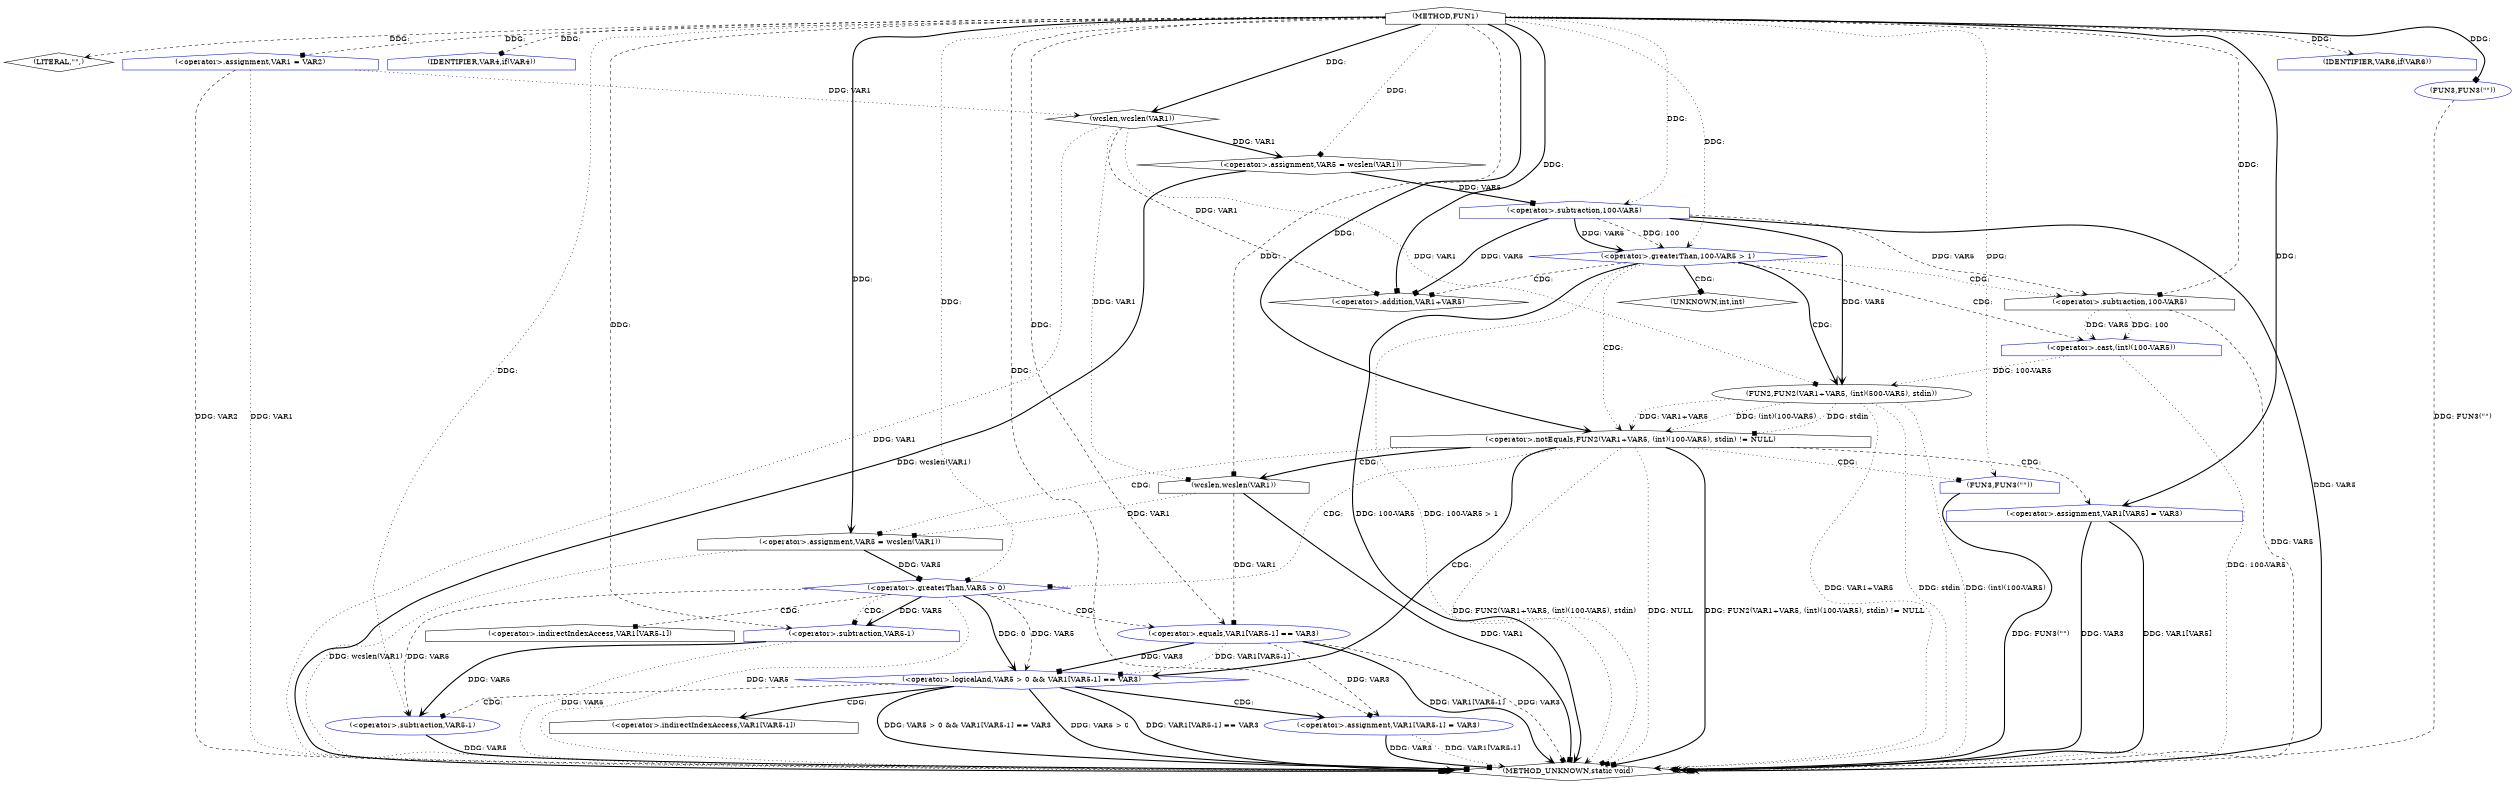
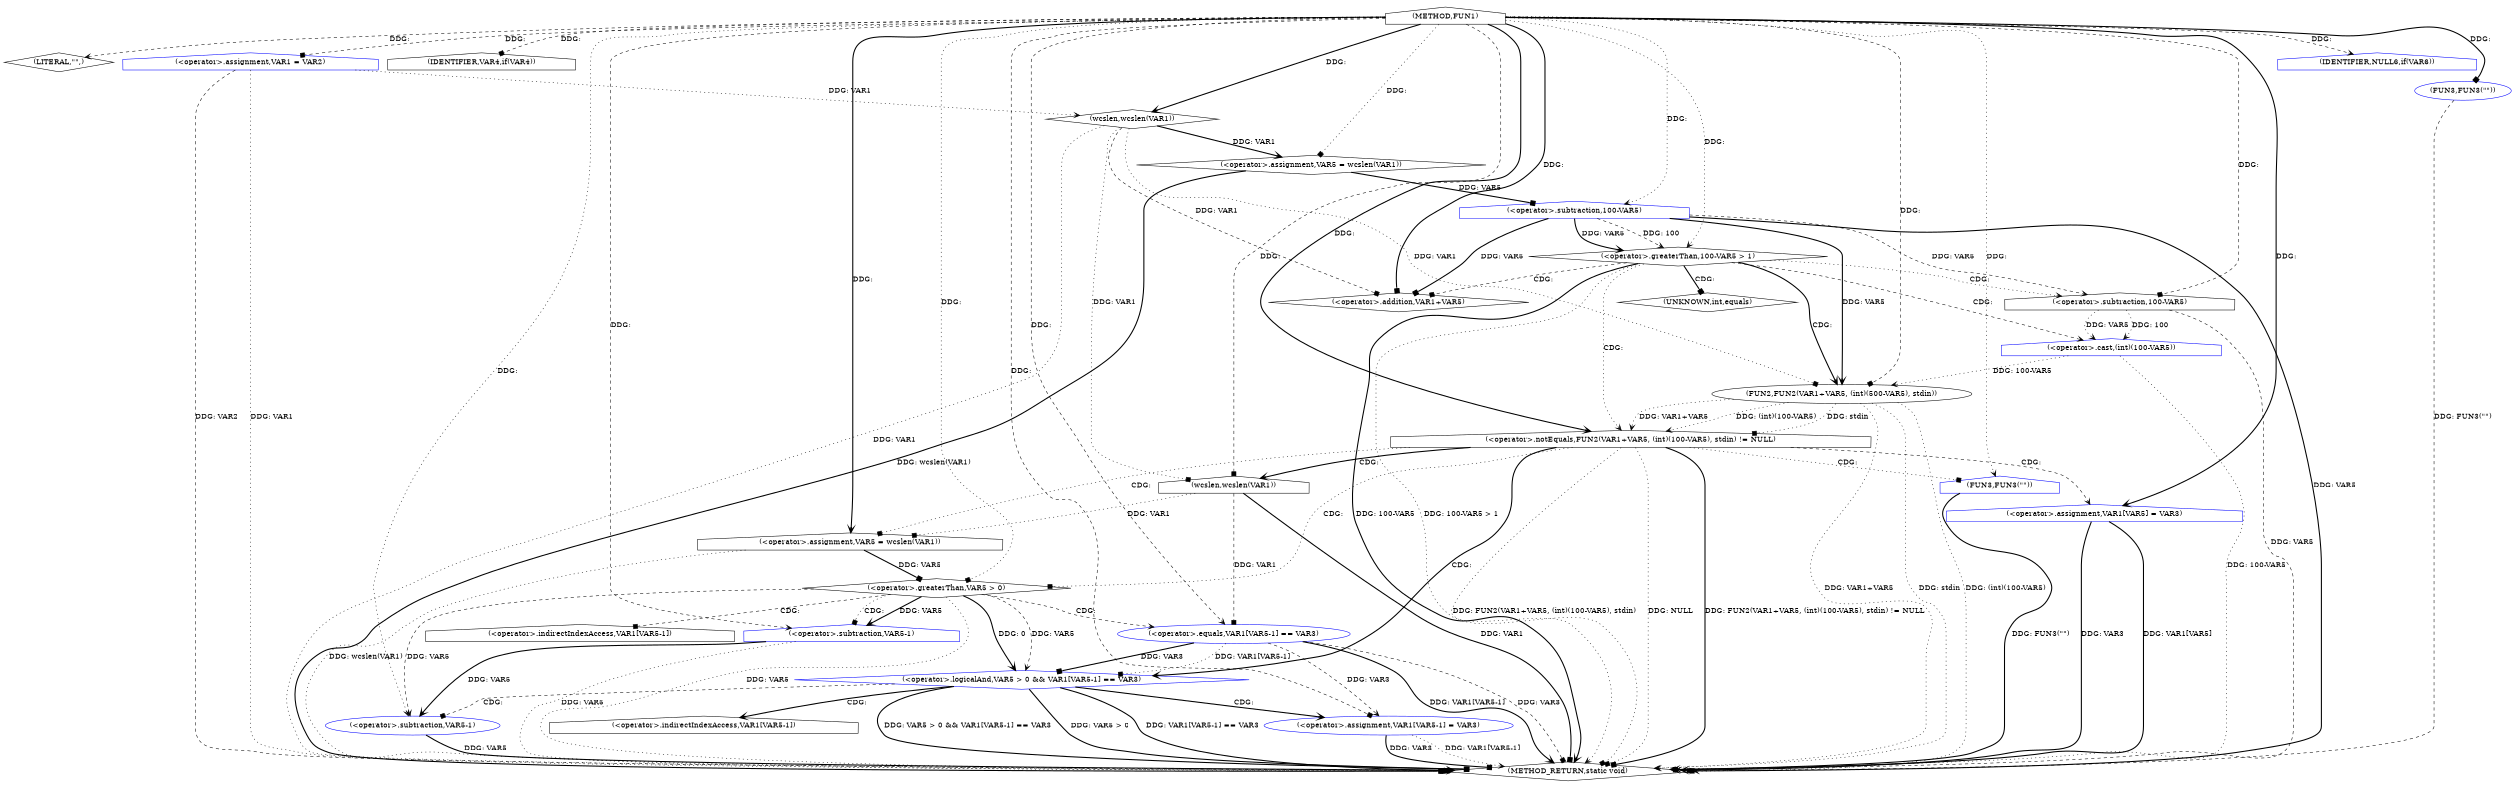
none -> (1871, 43)
(482, 62) -> (482, 62)
(2377, 62) -> (2377, 62)
(1678, 257) -> (1678, 257)
(1708, 302) -> (1708, 302)
(936, 588) -> (936, 588)
(1568, 771) -> (1568, 771)
